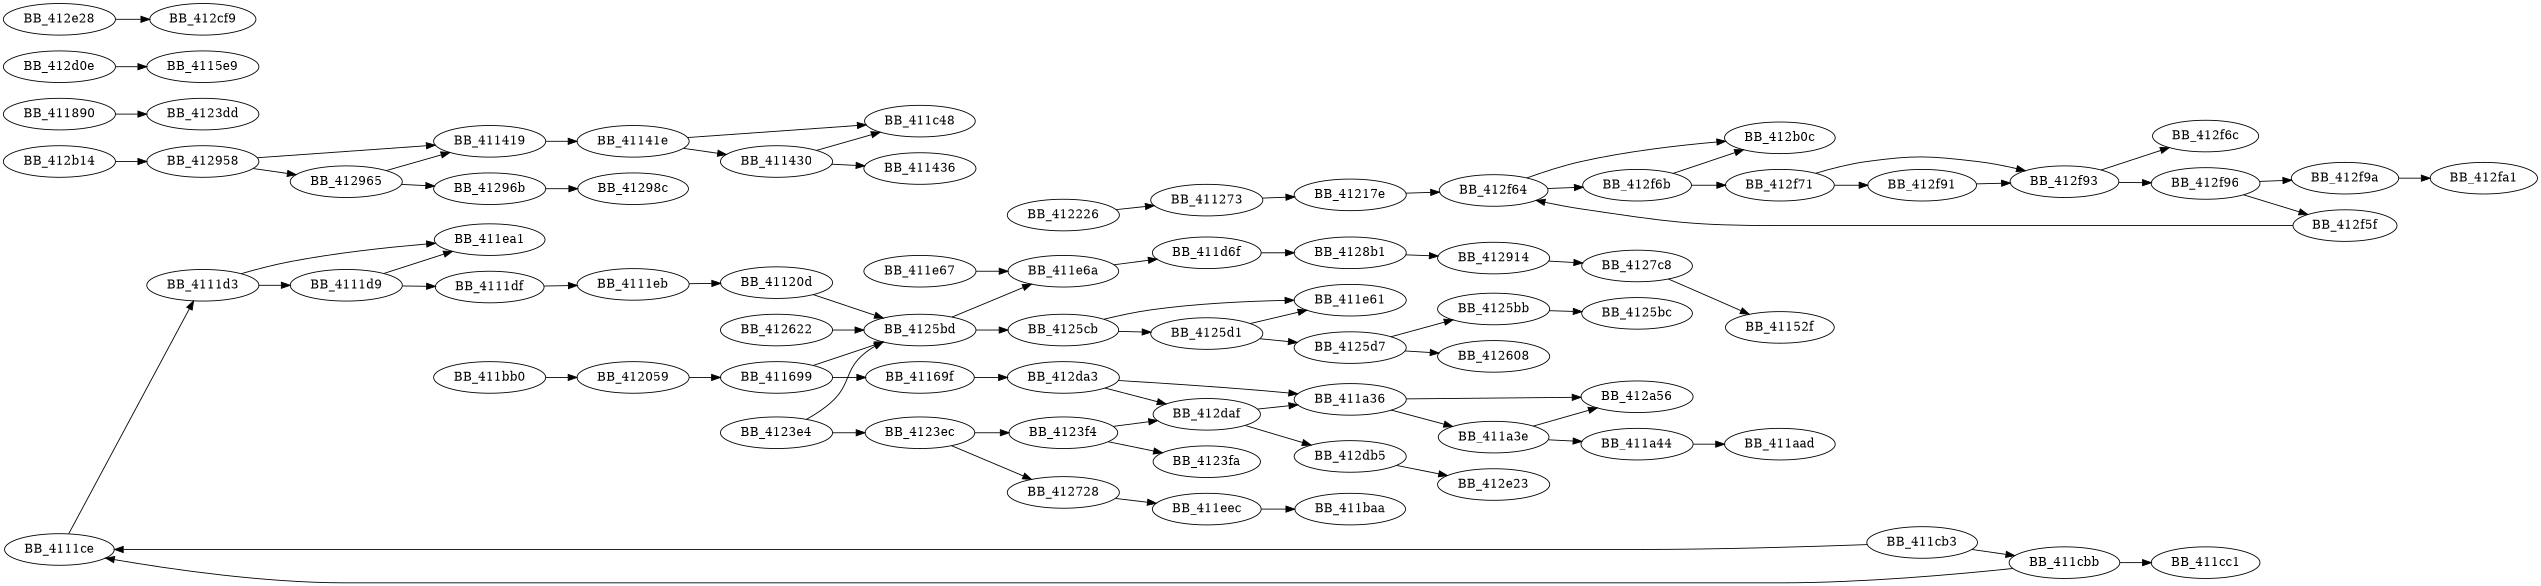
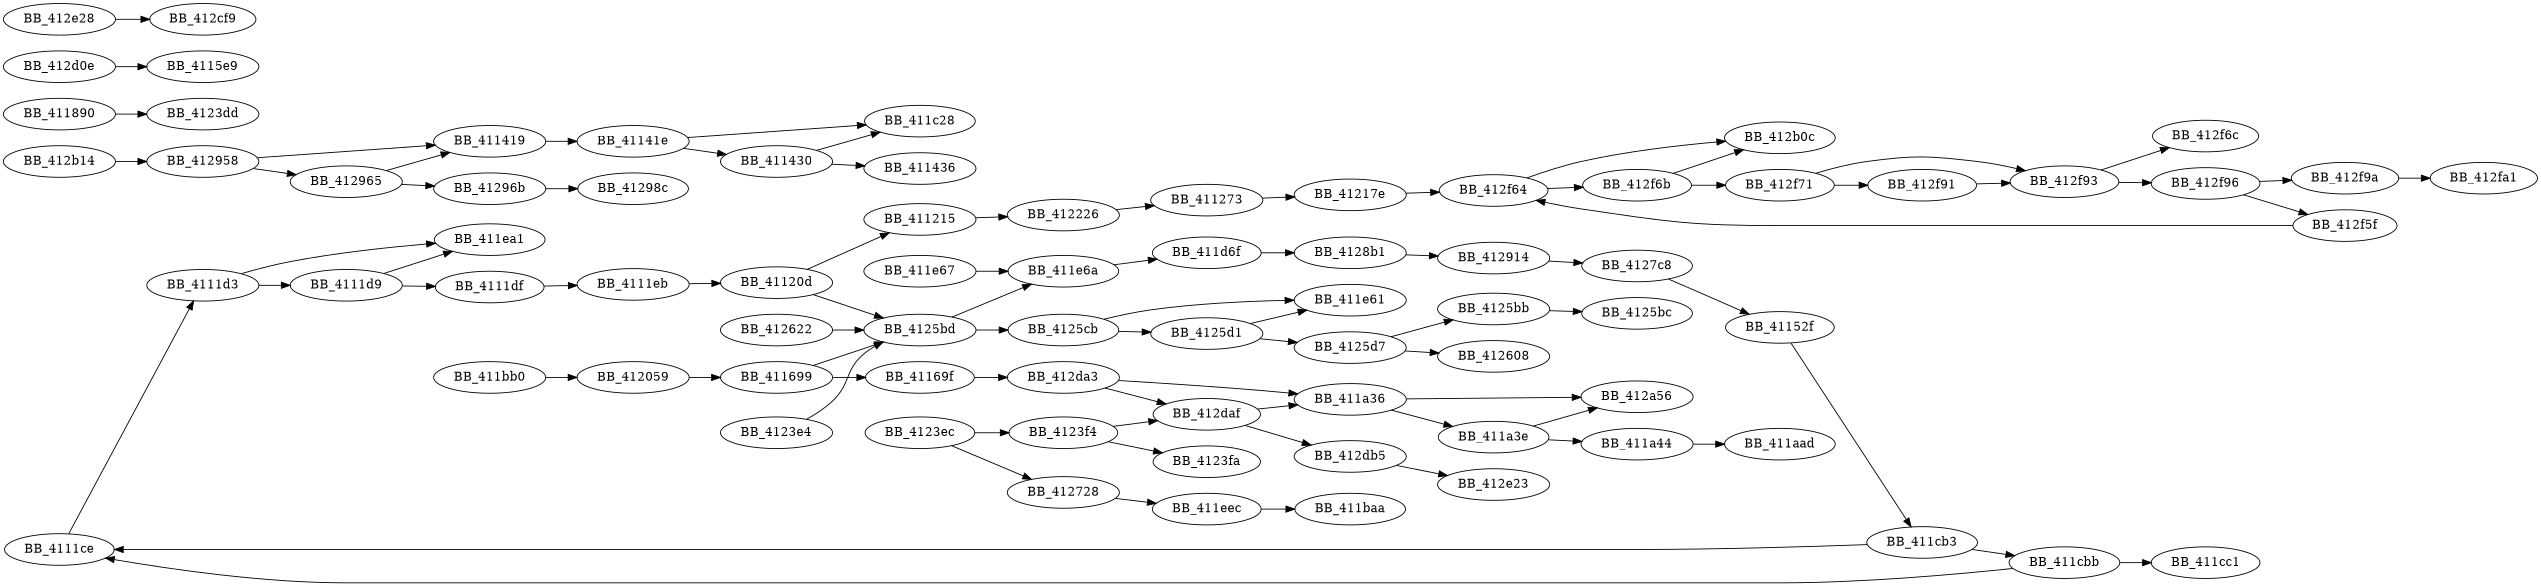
(920, 121) -> (920, 121)
none -> (920, 219)
none -> (1849, 431)
(844, 433) -> none
